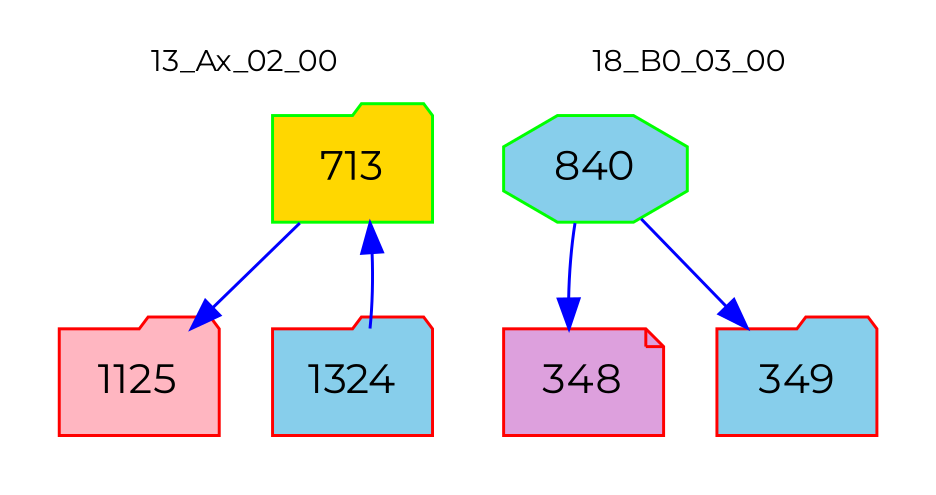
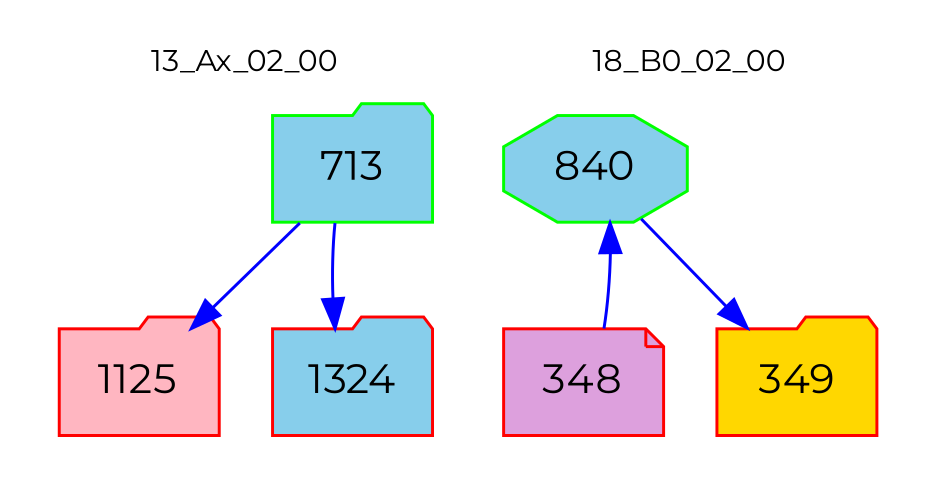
(690, 64) -> (690, 64)
(353, 169) -> (353, 169)
(571, 261) -> (608, 291)
(372, 291) -> (333, 261)
(797, 382) -> (797, 382)
